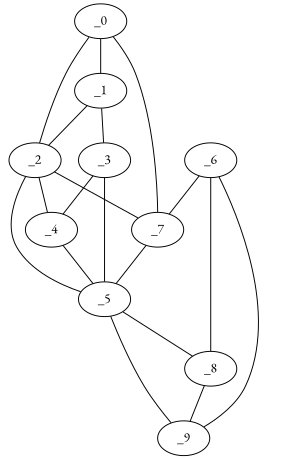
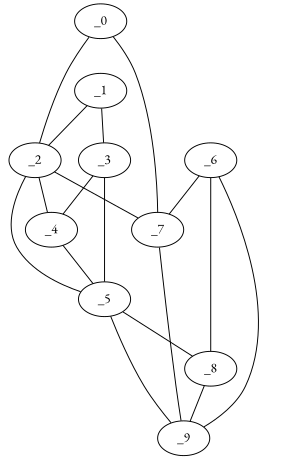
(101, 56) -> none
(131, 265) -> (169, 334)
